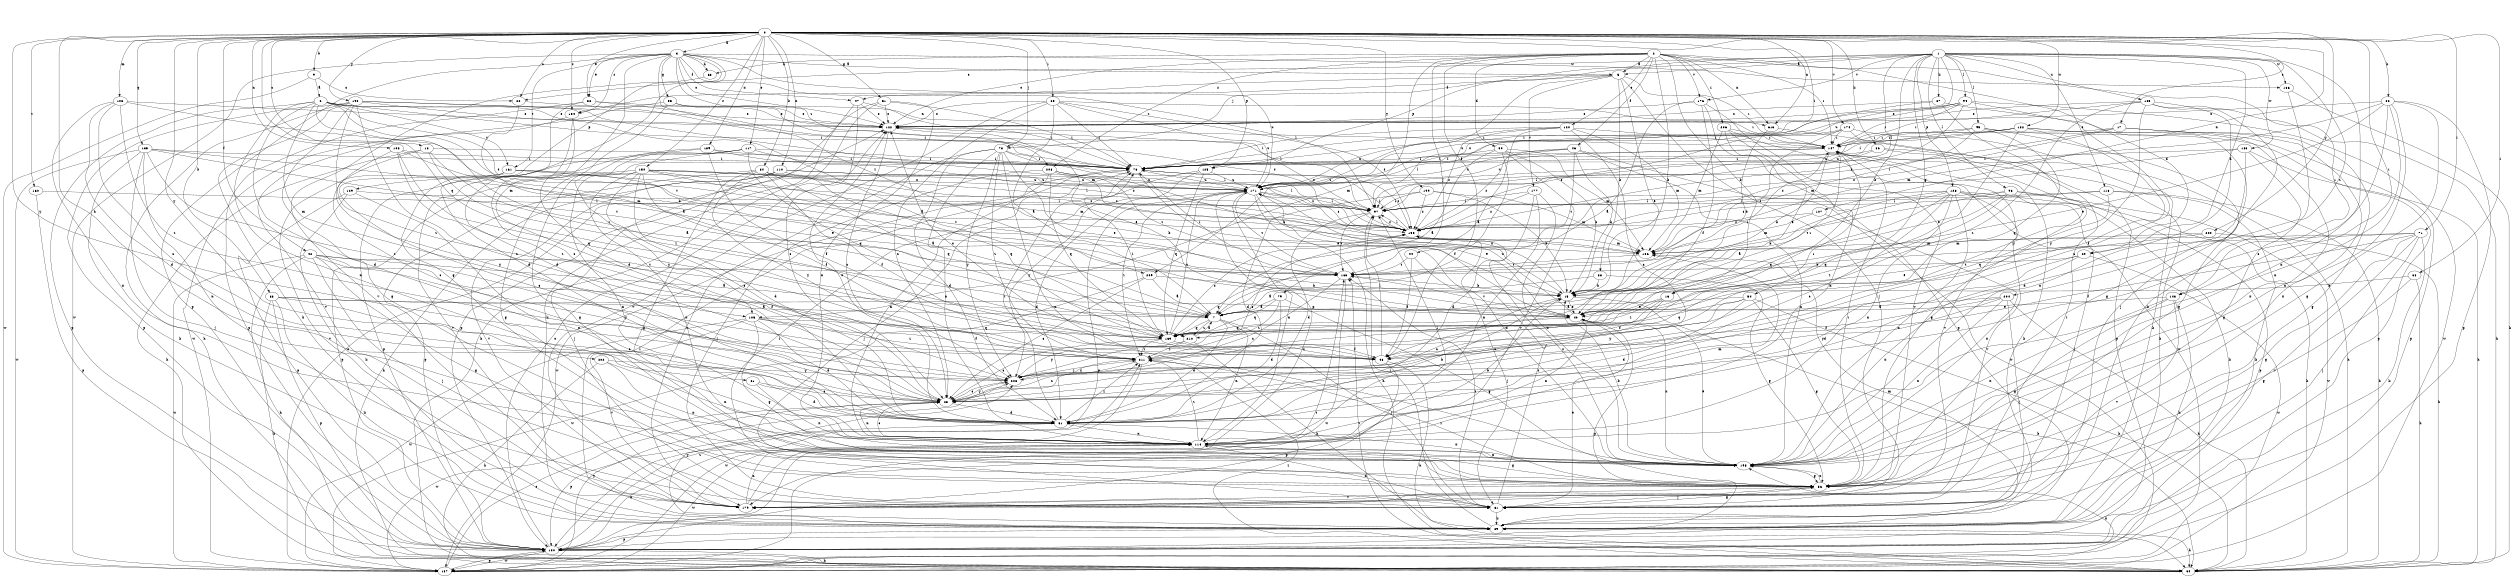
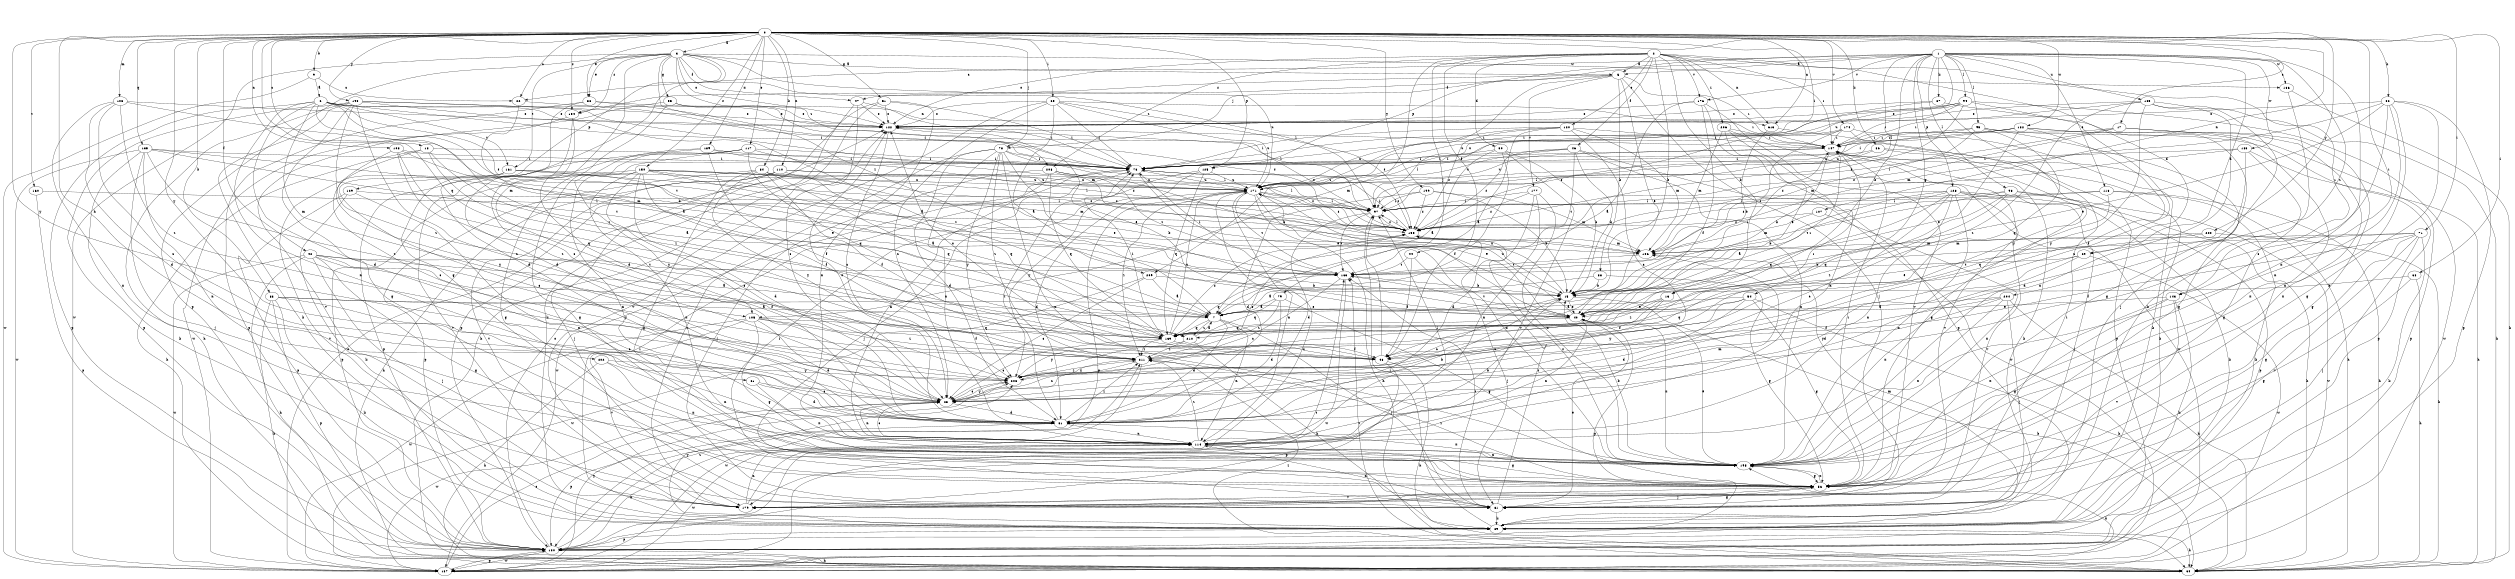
(710, 75) -> none
(1581, 186) -> none
(1314, 307) -> (1314, 307)
